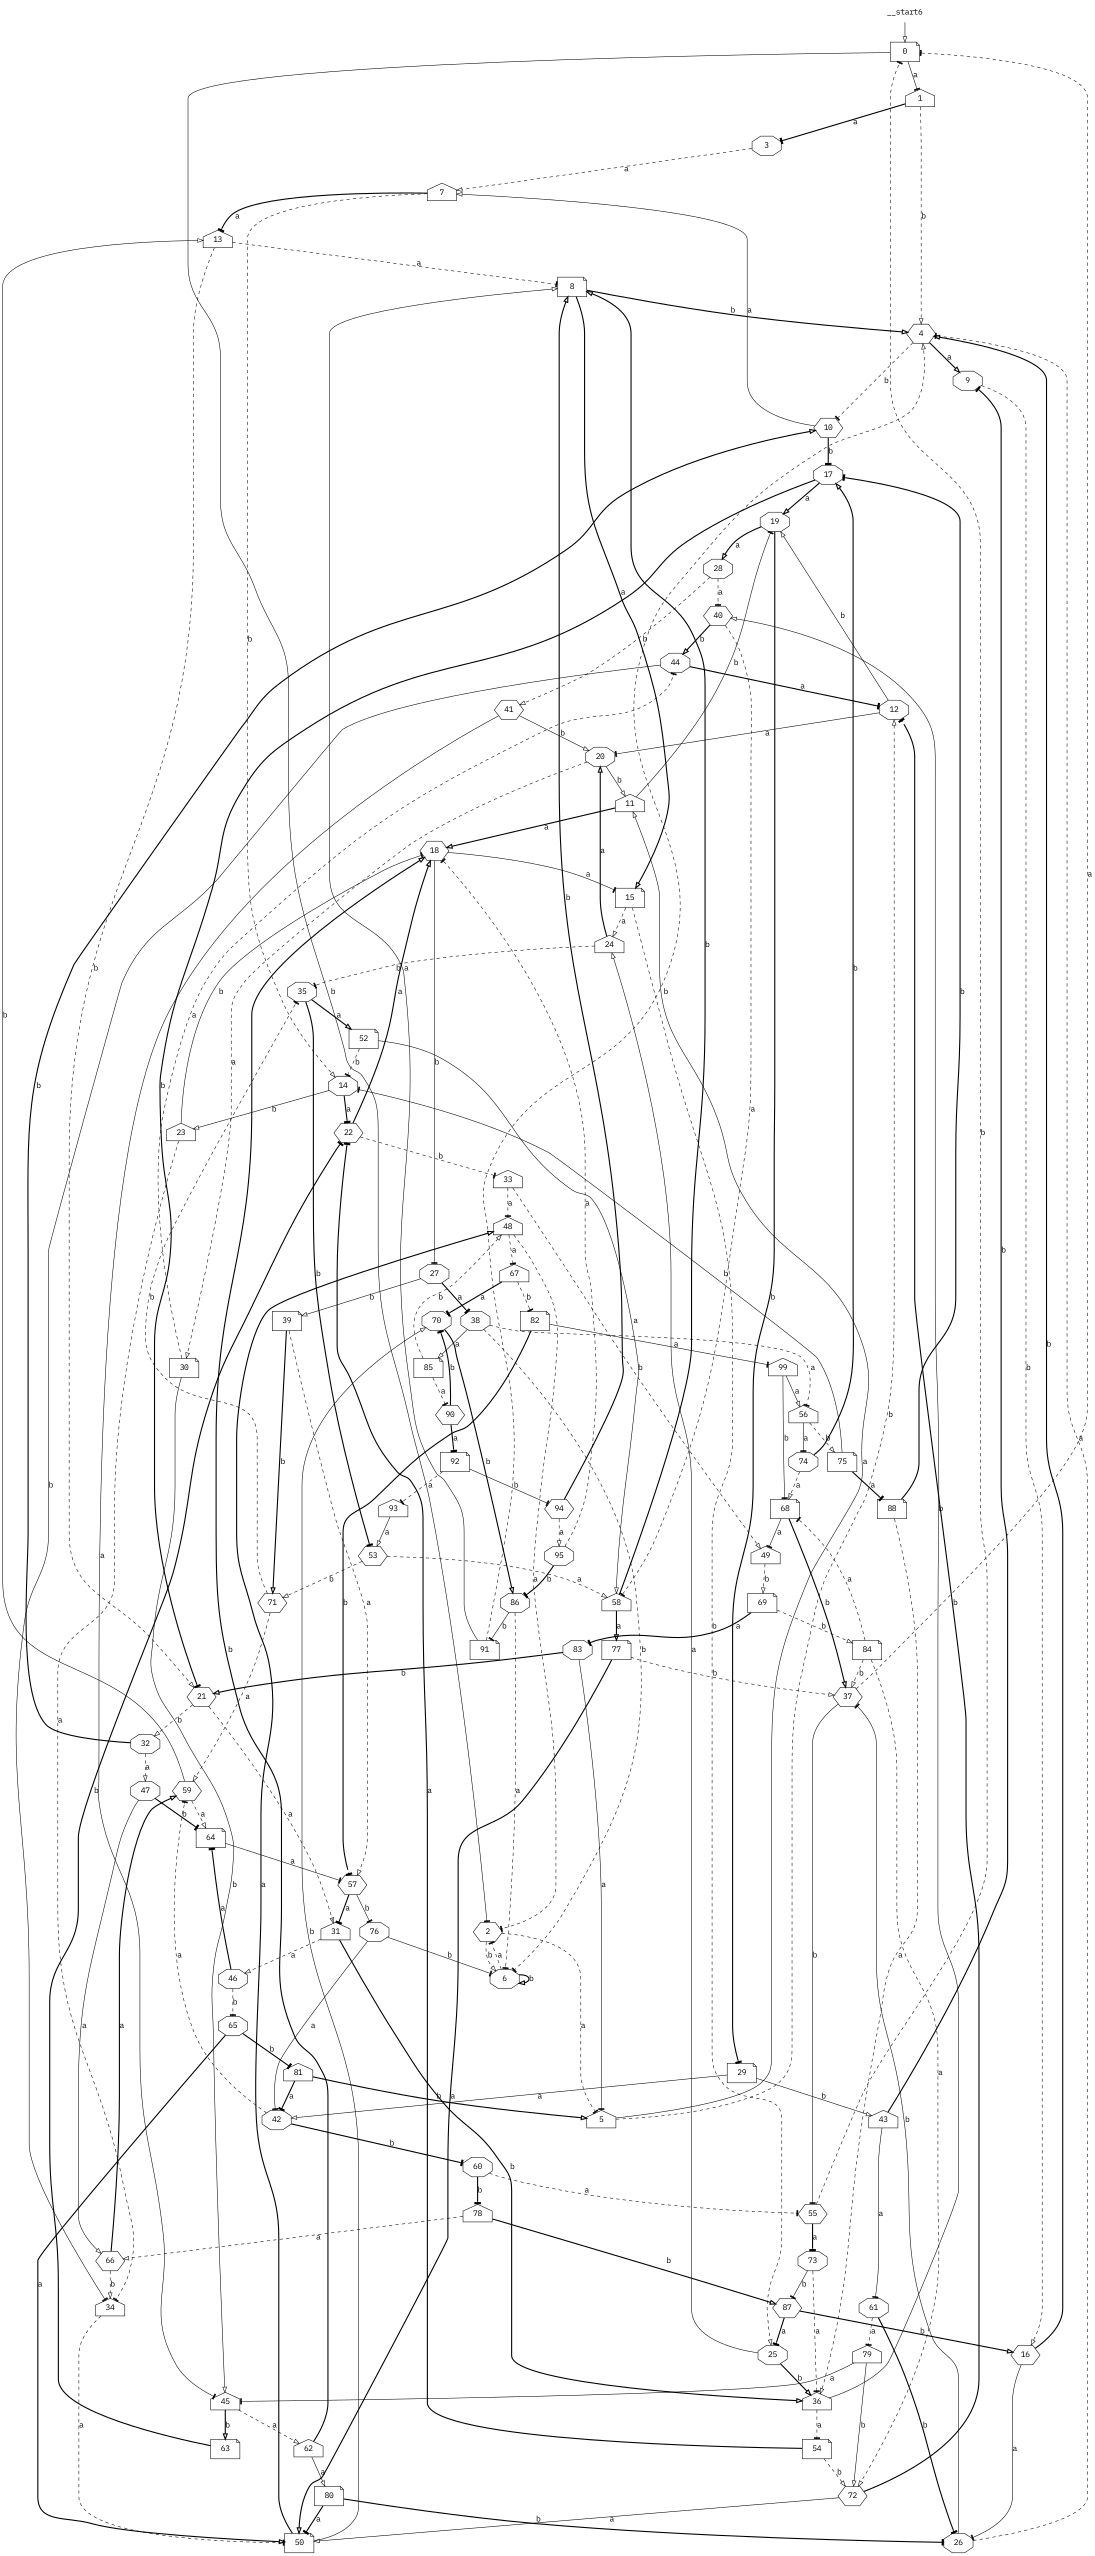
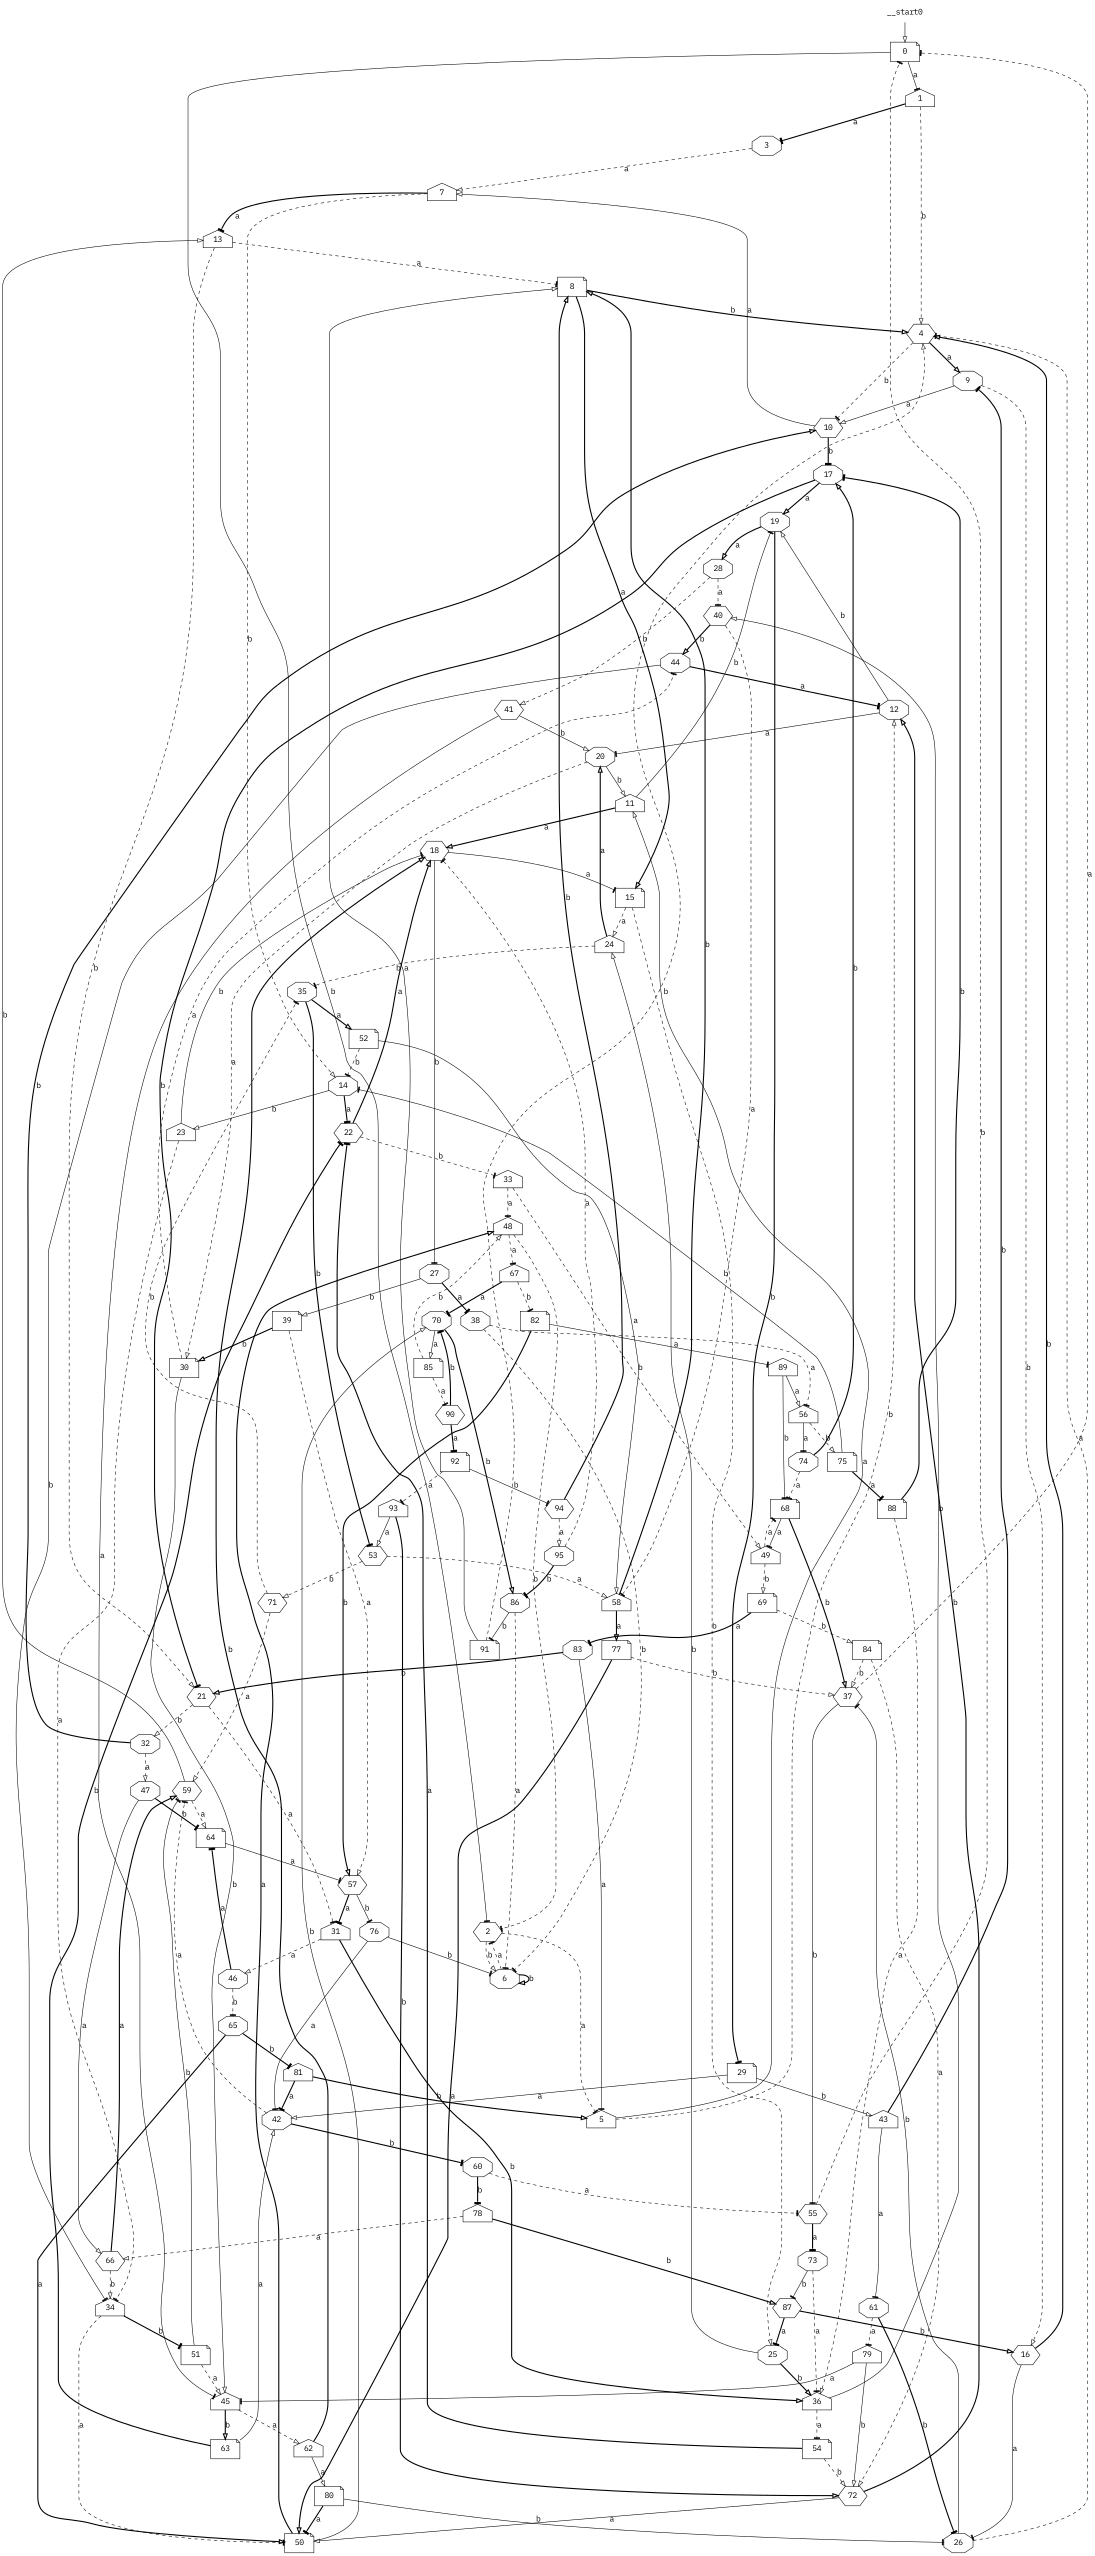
(905, 12) -> (905, 12)
none -> (900, 404)
(456, 1341) -> (433, 1342)
(783, 1368) -> (783, 1368)
(280, 1459) -> (238, 1343)
(795, 1484) -> (795, 1484)
(343, 1560) -> (343, 1560)
(842, 1575) -> (766, 1533)
(536, 1580) -> (536, 1580)
(956, 1635) -> (956, 1635)
(694, 1650) -> (694, 1650)
(275, 1797) -> (275, 1797)
none -> (400, 2203)
none -> (258, 2290)
none -> (196, 2355)
(642, 2531) -> (642, 2531)
